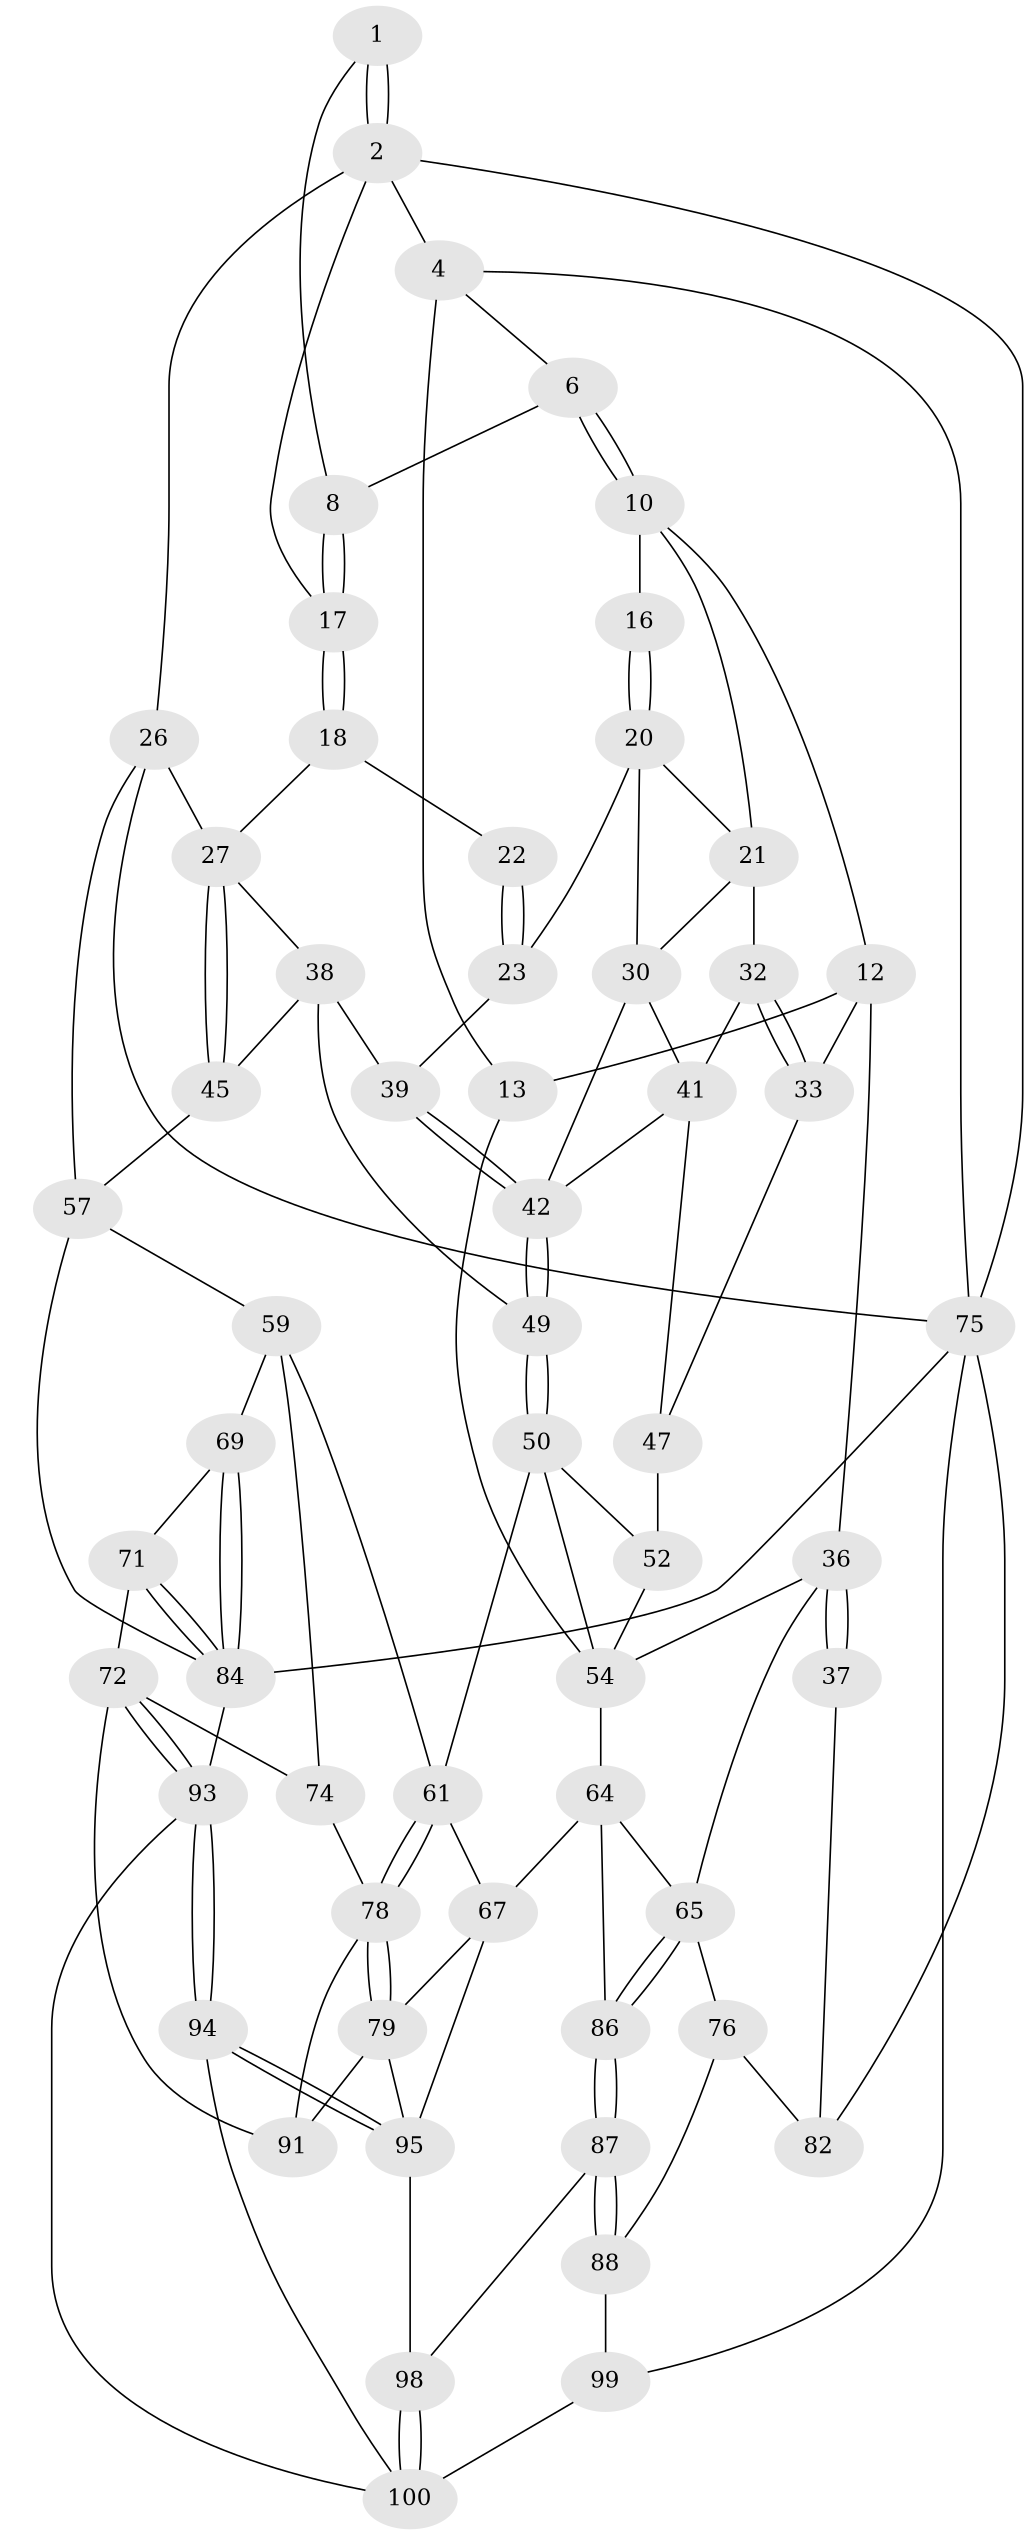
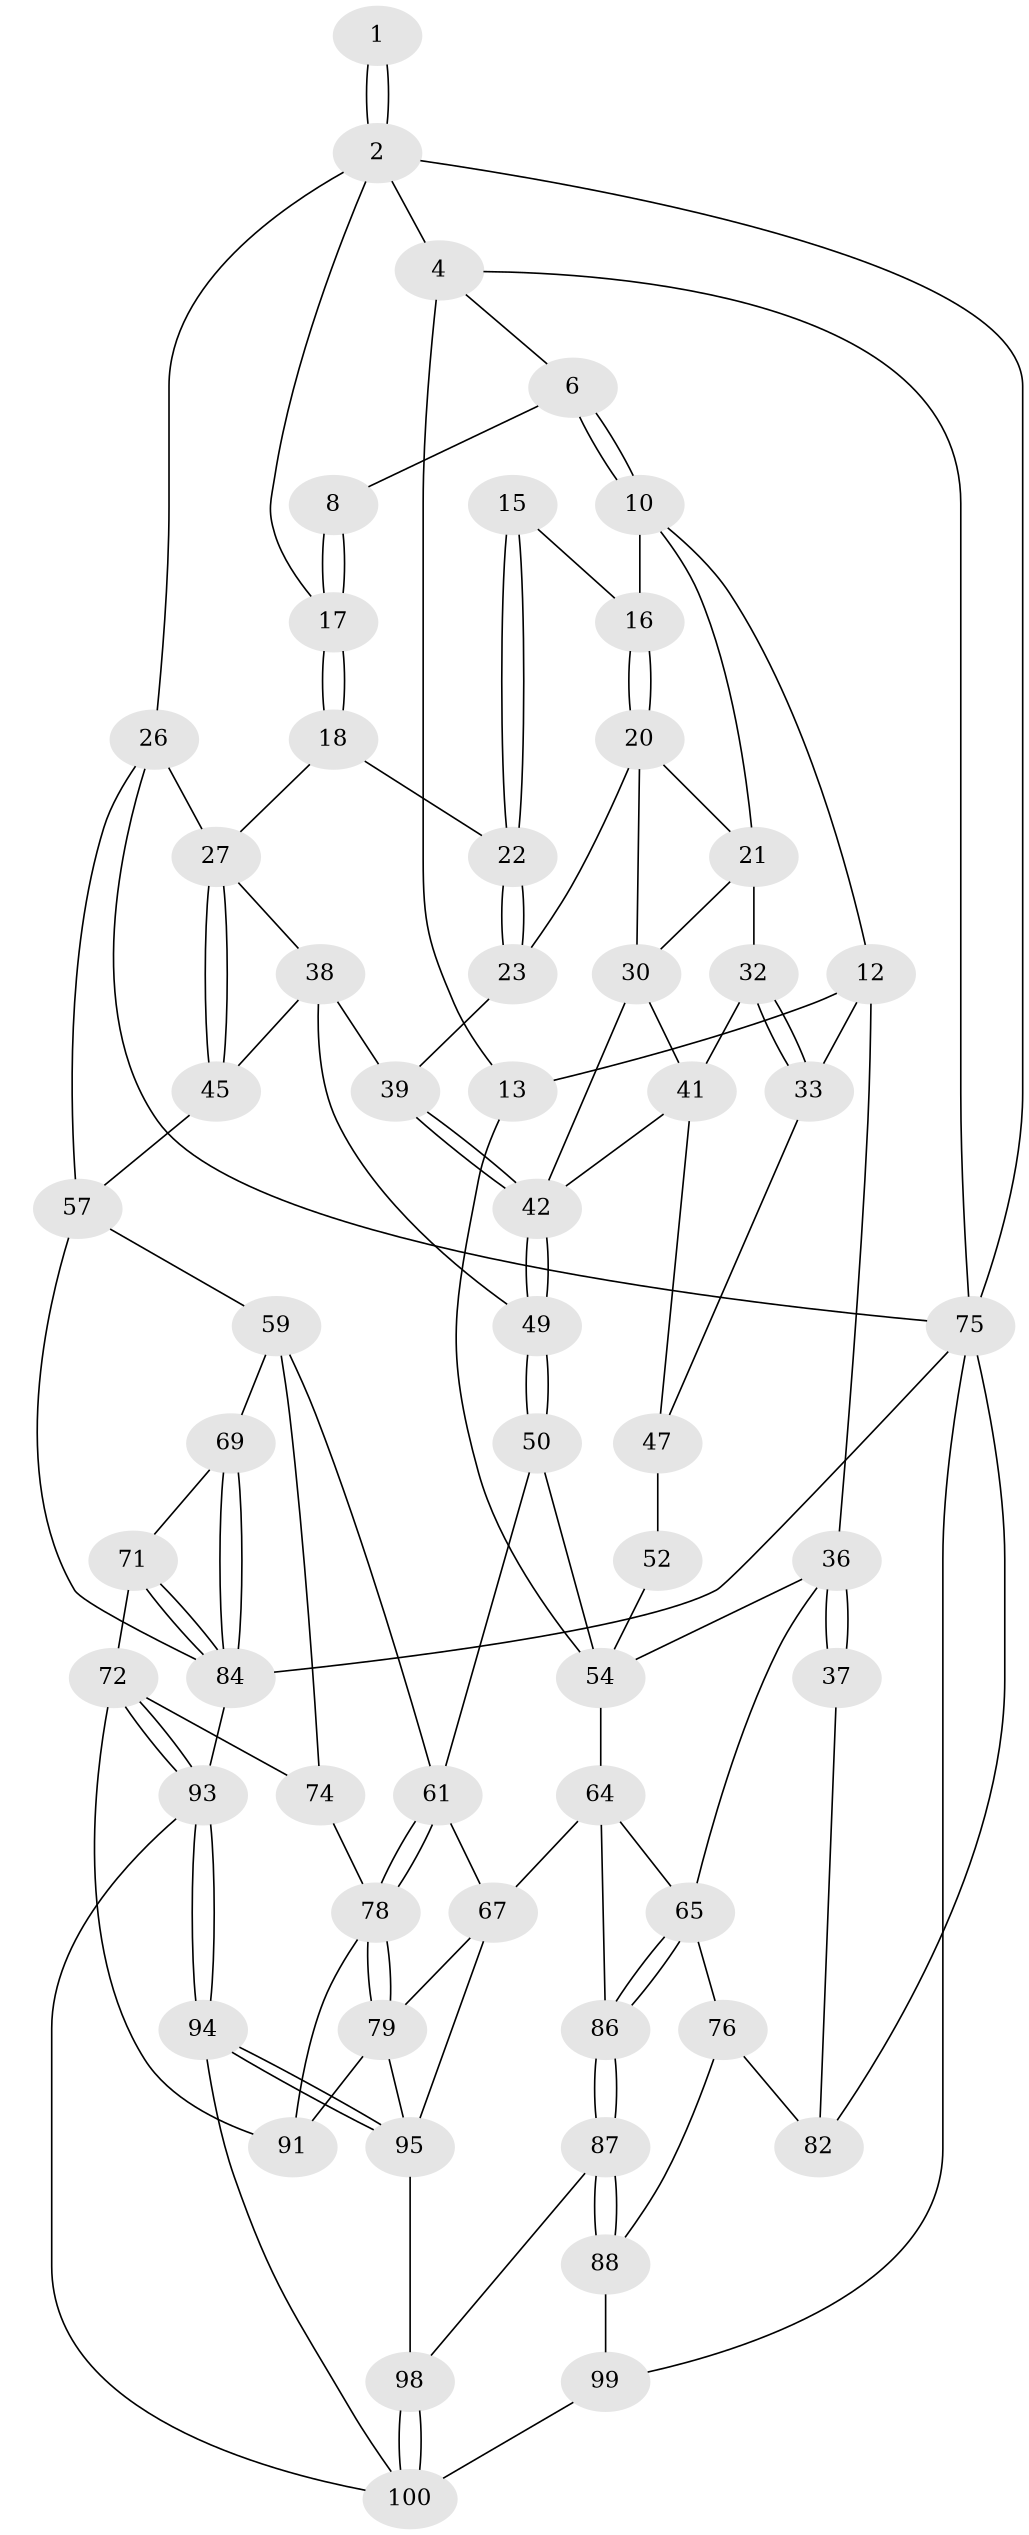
(300, 264) -> none
none -> (513, 505)
(598, 1502) -> none
